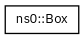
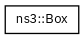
(42, 20) -> (42, 20)
